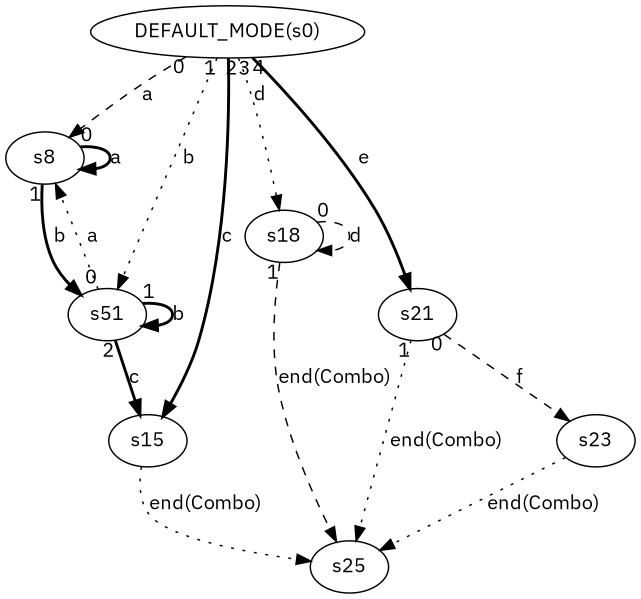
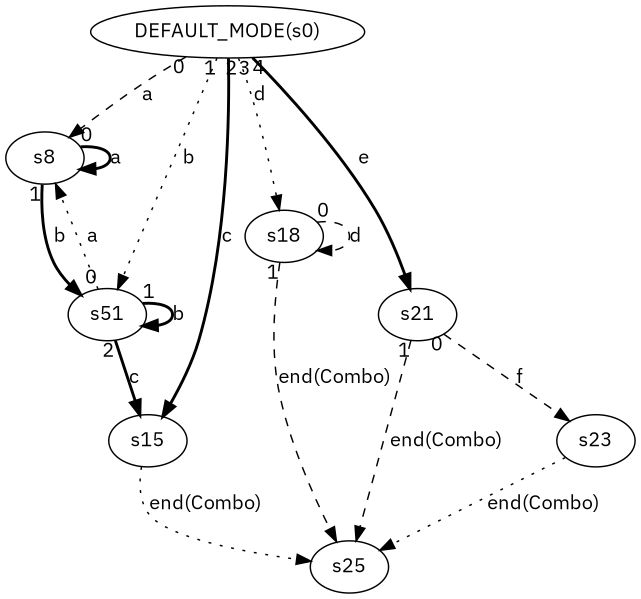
(385, 434) -> (385, 434)
